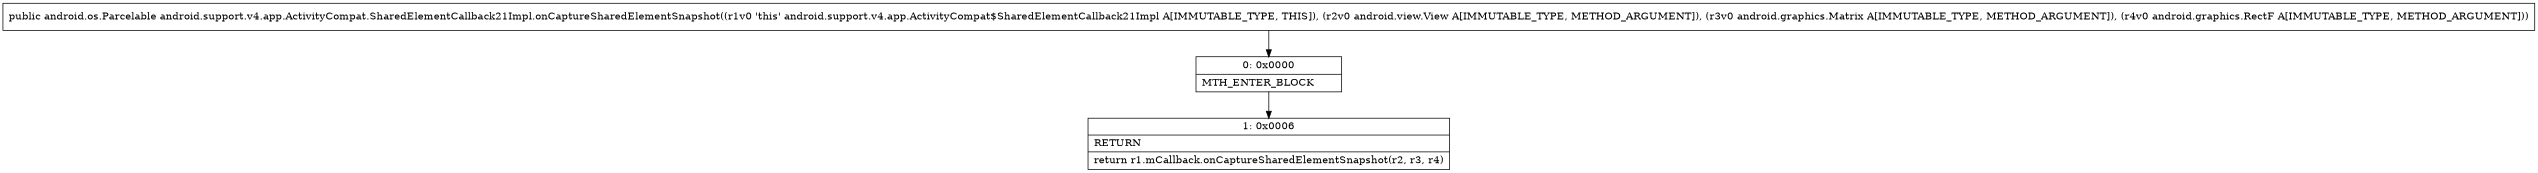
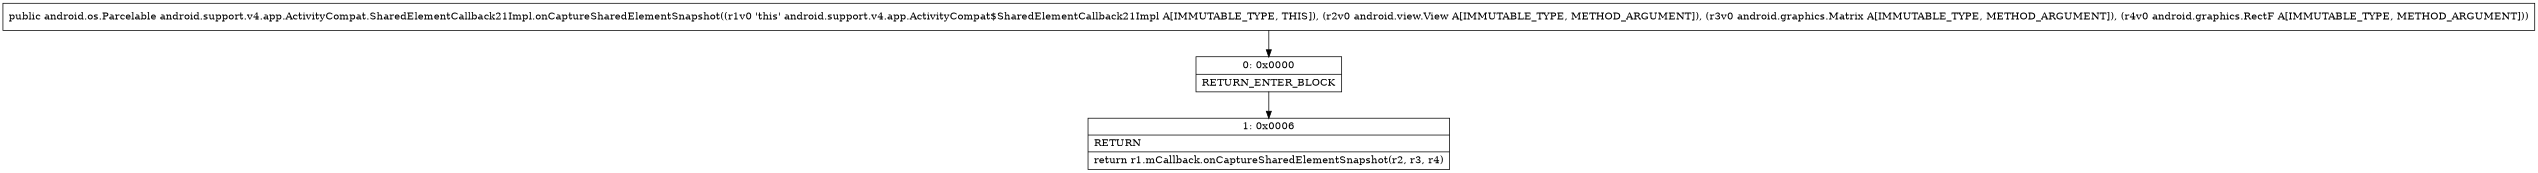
(1258, 83) -> (1269, 83)
